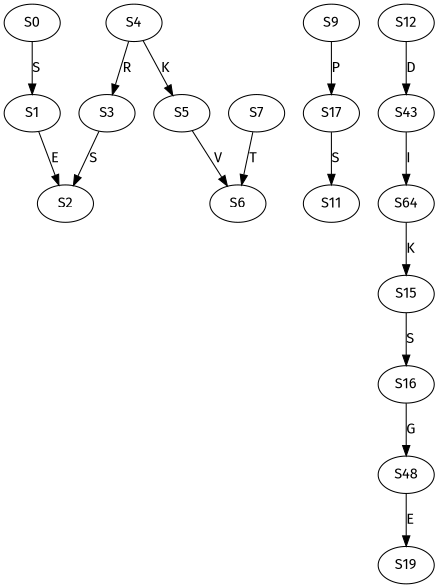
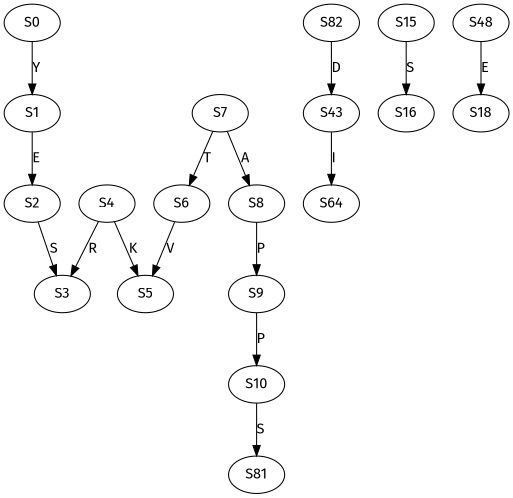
(406, 23) -> (331, 23)
(36, 68) -> (36, 68)
(331, 113) -> (257, 384)
(88, 154) -> (46, 244)
(207, 154) -> (166, 244)
none -> (257, 204)
(331, 204) -> (257, 475)
(406, 244) -> none
(406, 424) -> none
(406, 565) -> (481, 113)
